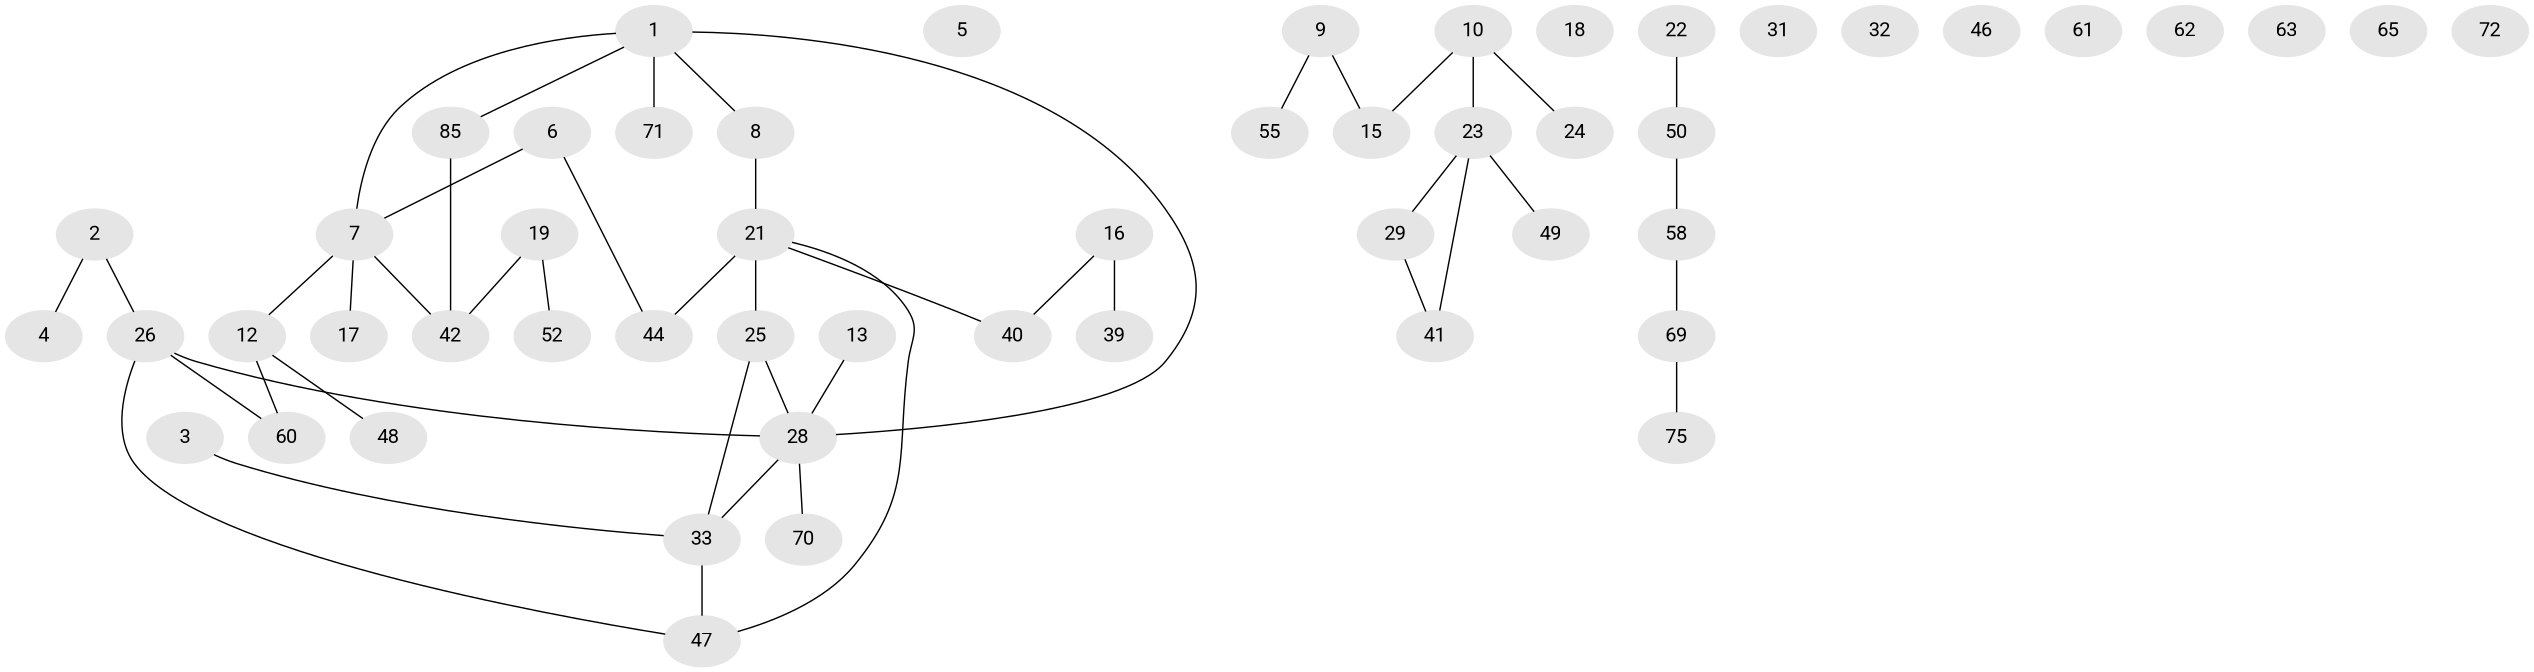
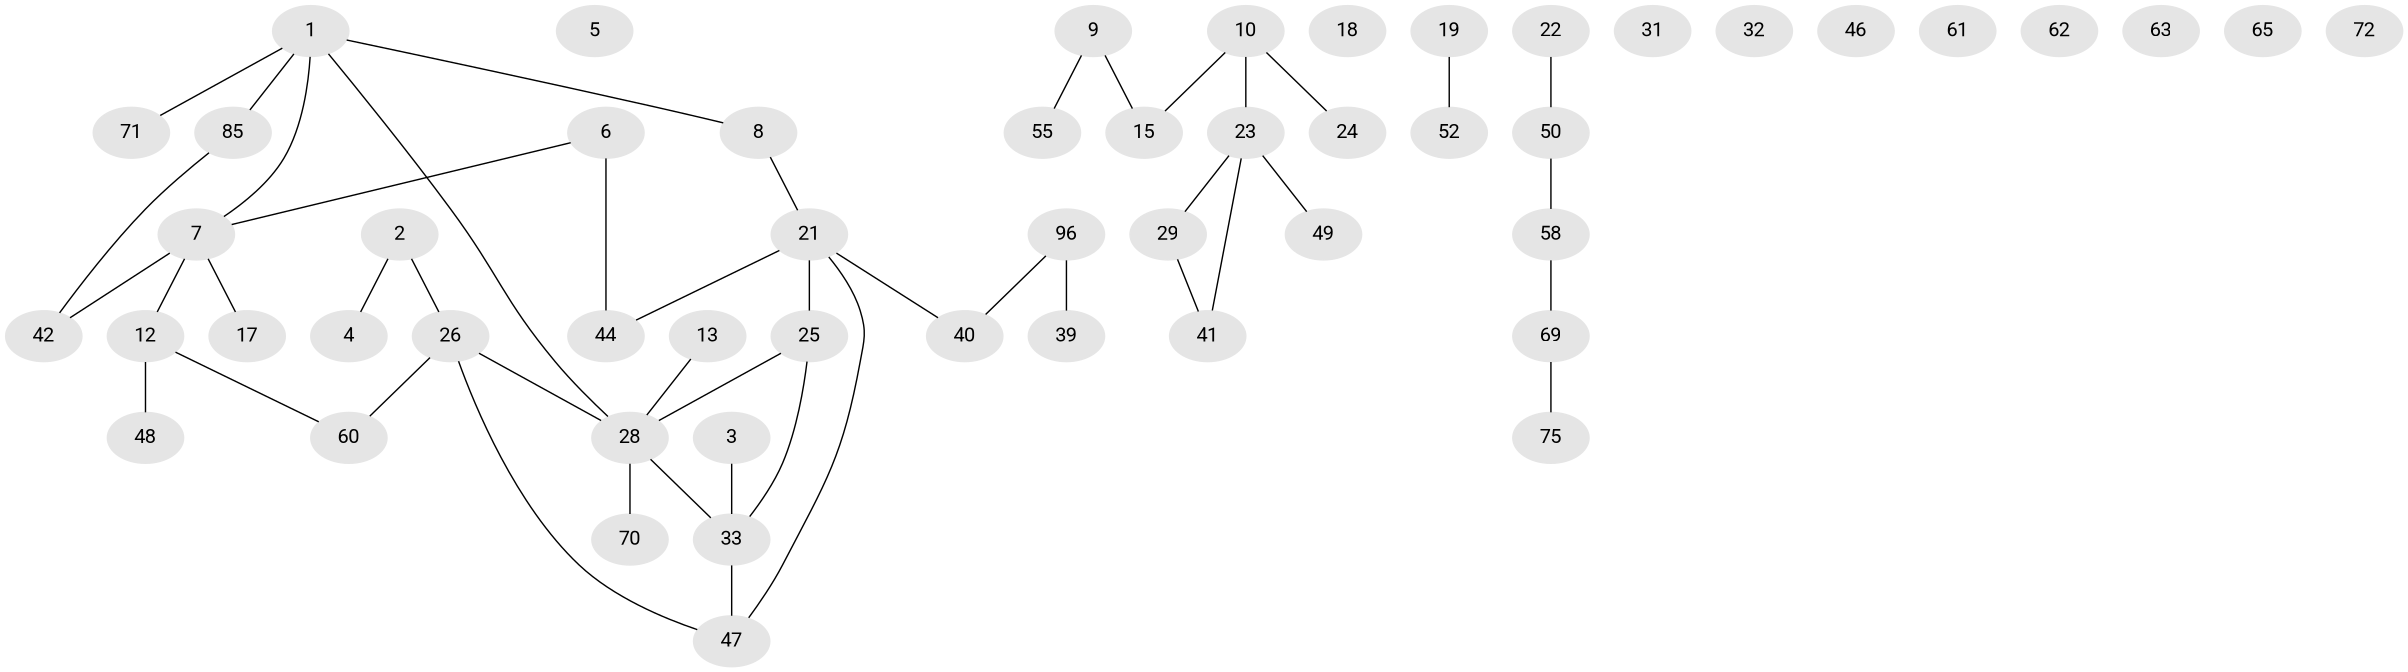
(1114, 234) -> (1066, 234)
(495, 285) -> none
